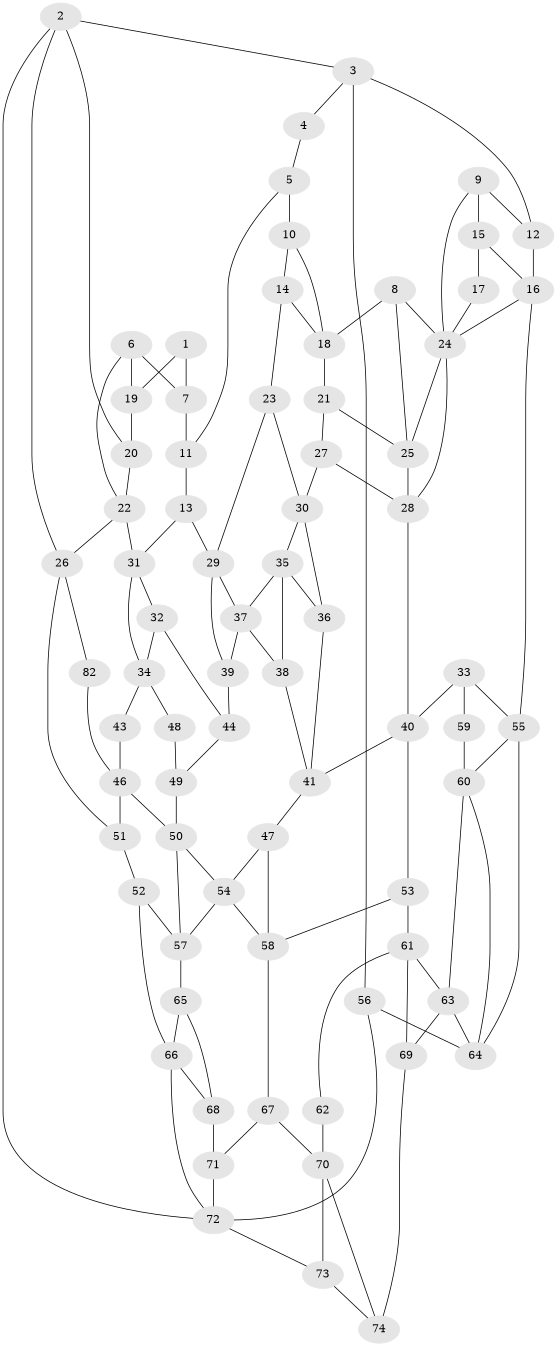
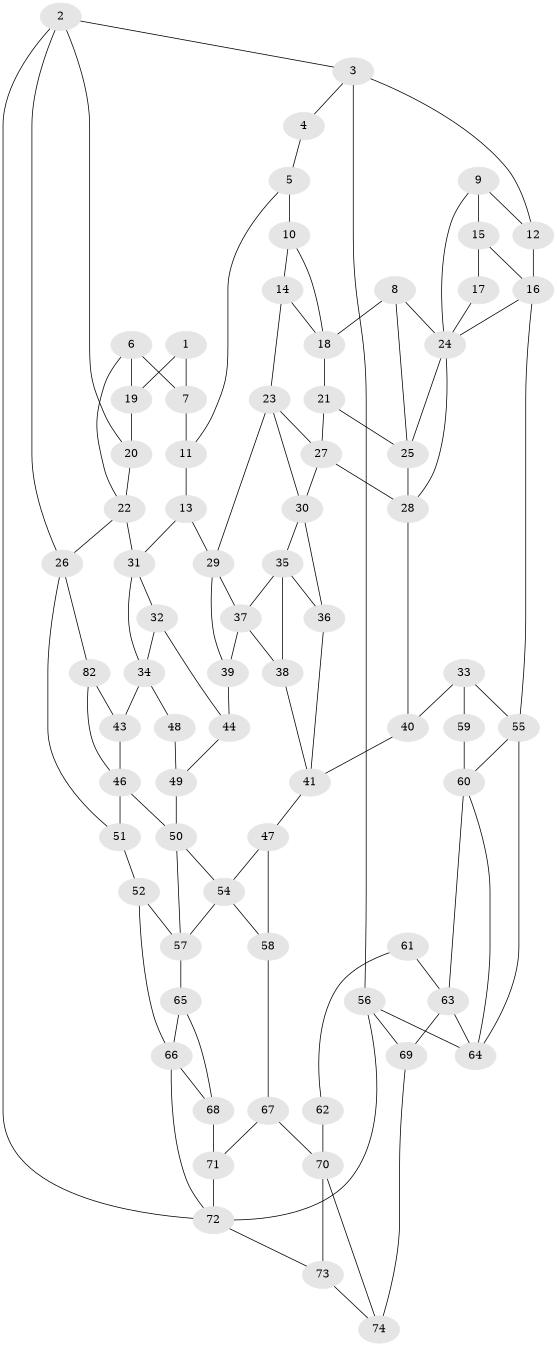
none -> (296, 427)
none -> (105, 700)
(408, 892) -> none
(407, 1001) -> (386, 1029)
